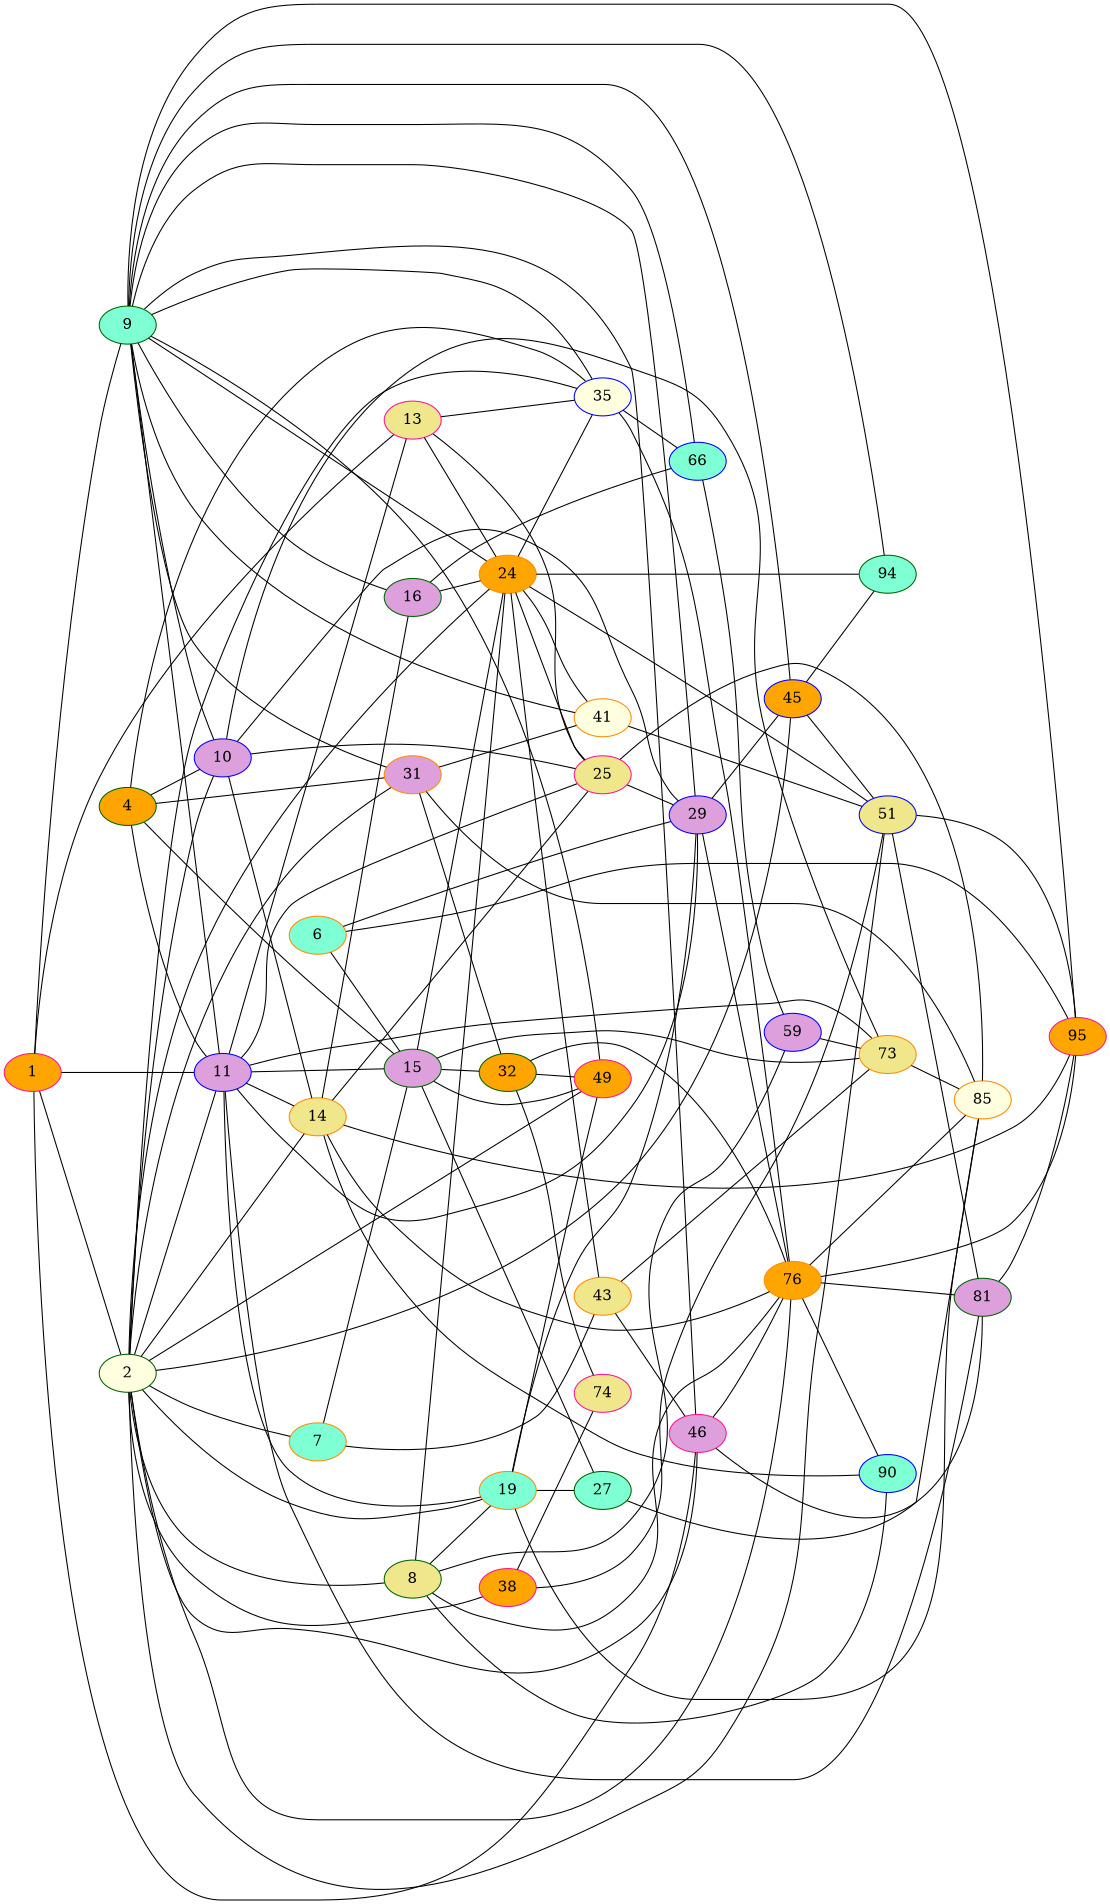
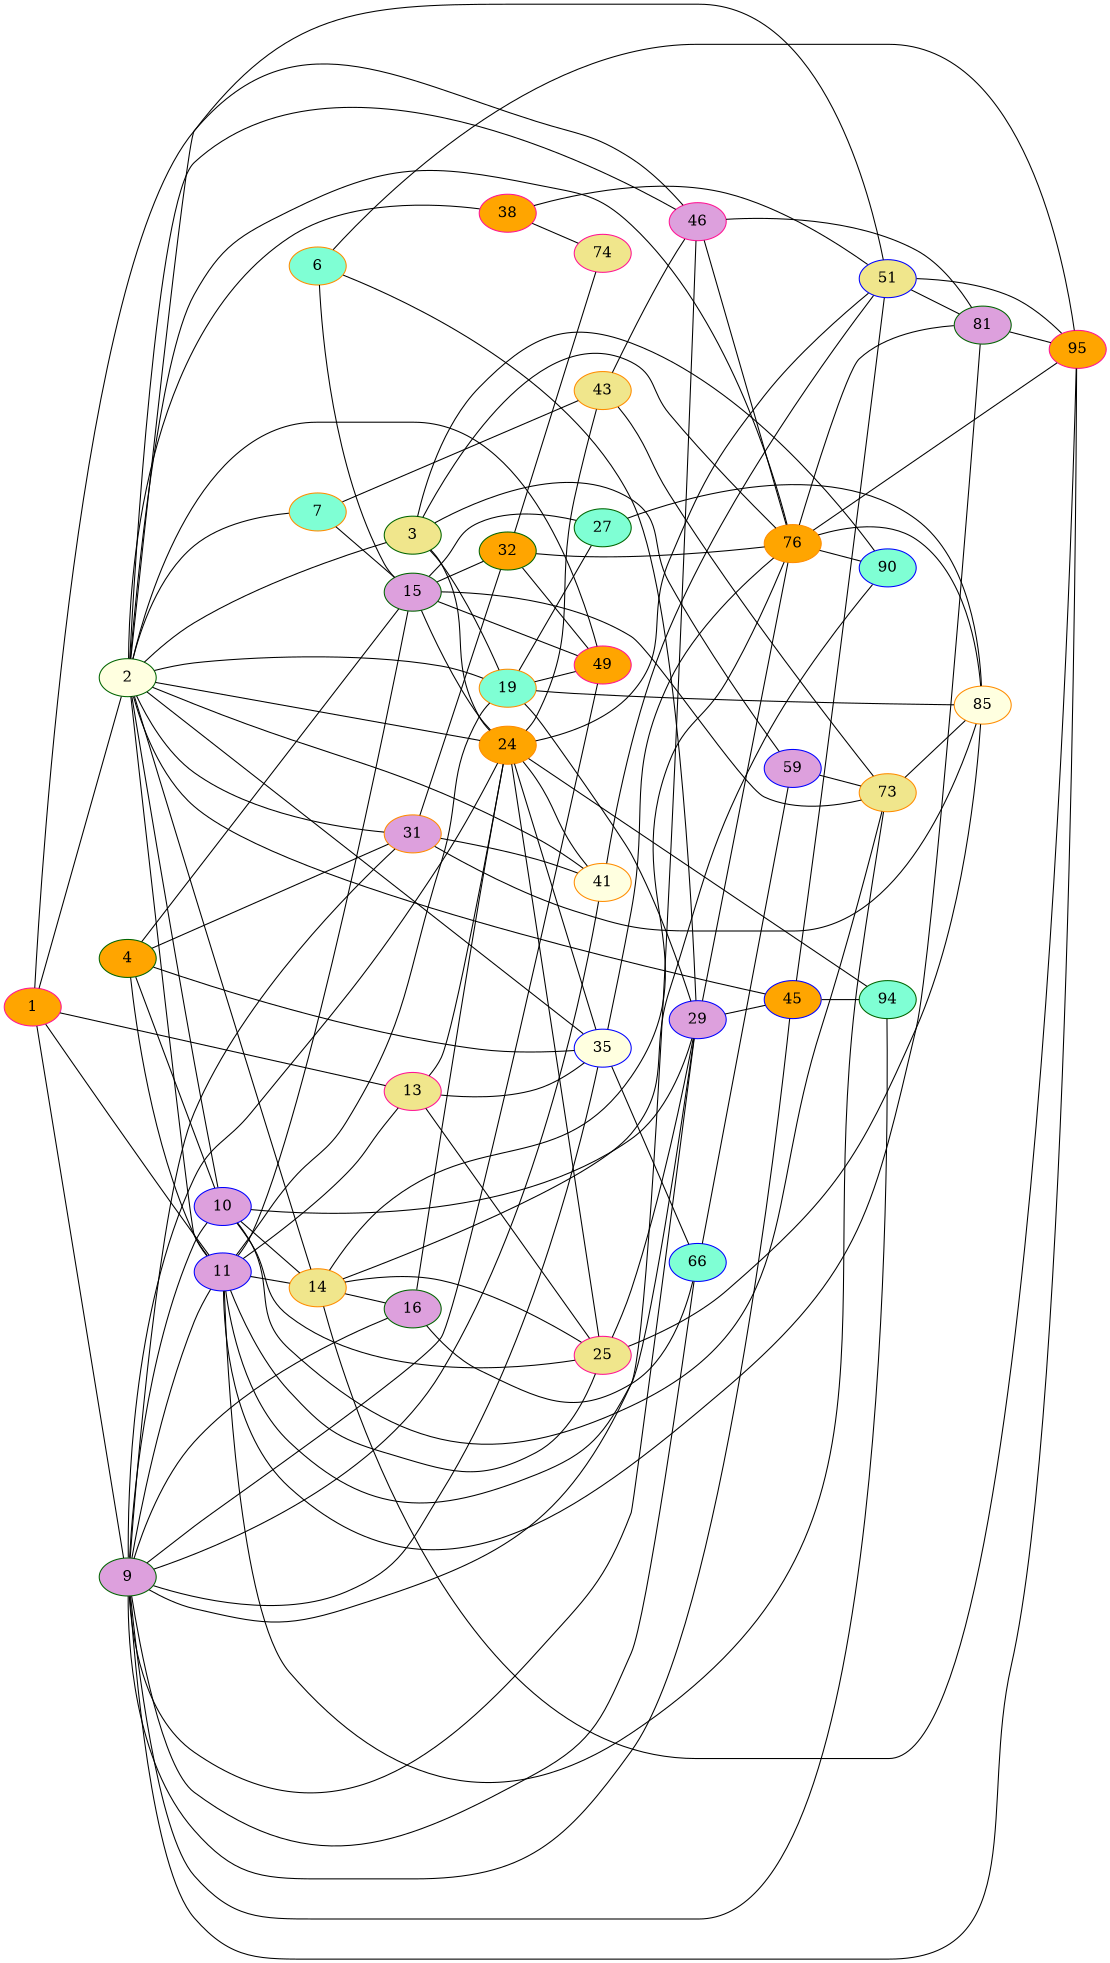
(128, 325) -> (128, 1577)
none -> (362, 763)
(413, 1579) -> (413, 535)
